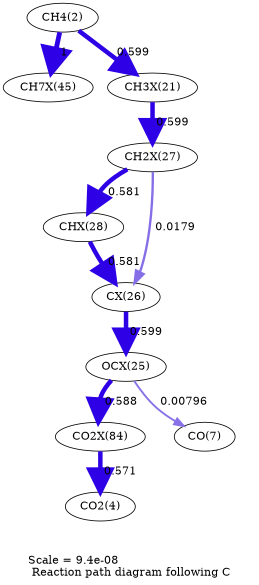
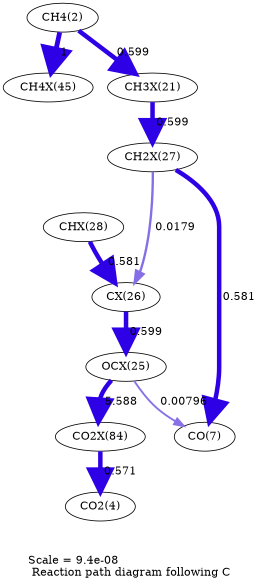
(48, 88) -> (48, 88)
(112, 179) -> (219, 276)
(120, 402) -> (120, 402)
